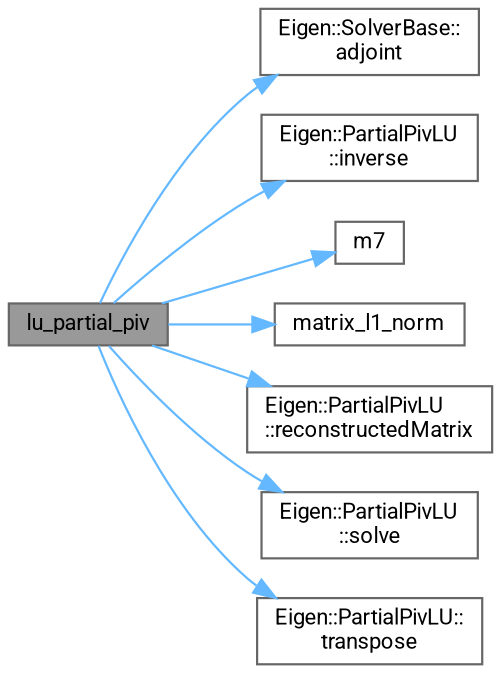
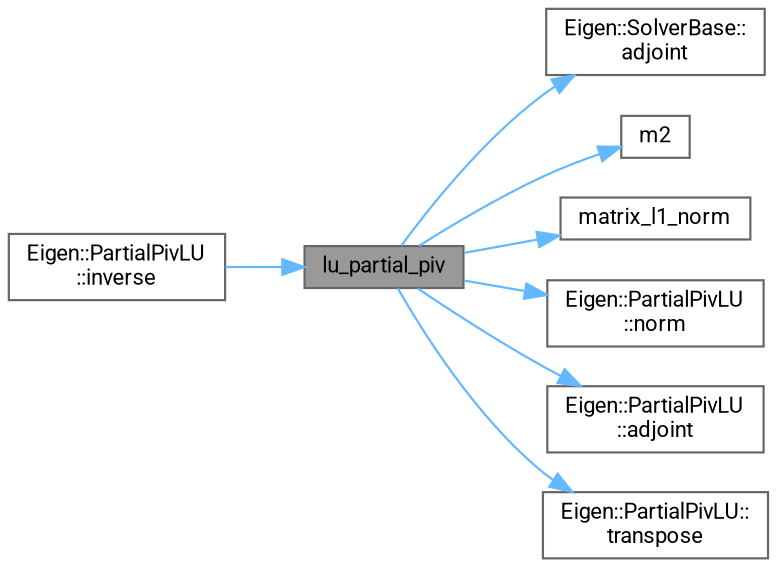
(186, 243) -> (254, 267)
(370, 243) -> (655, 137)
(370, 419) -> (655, 313)
(370, 525) -> (655, 419)
